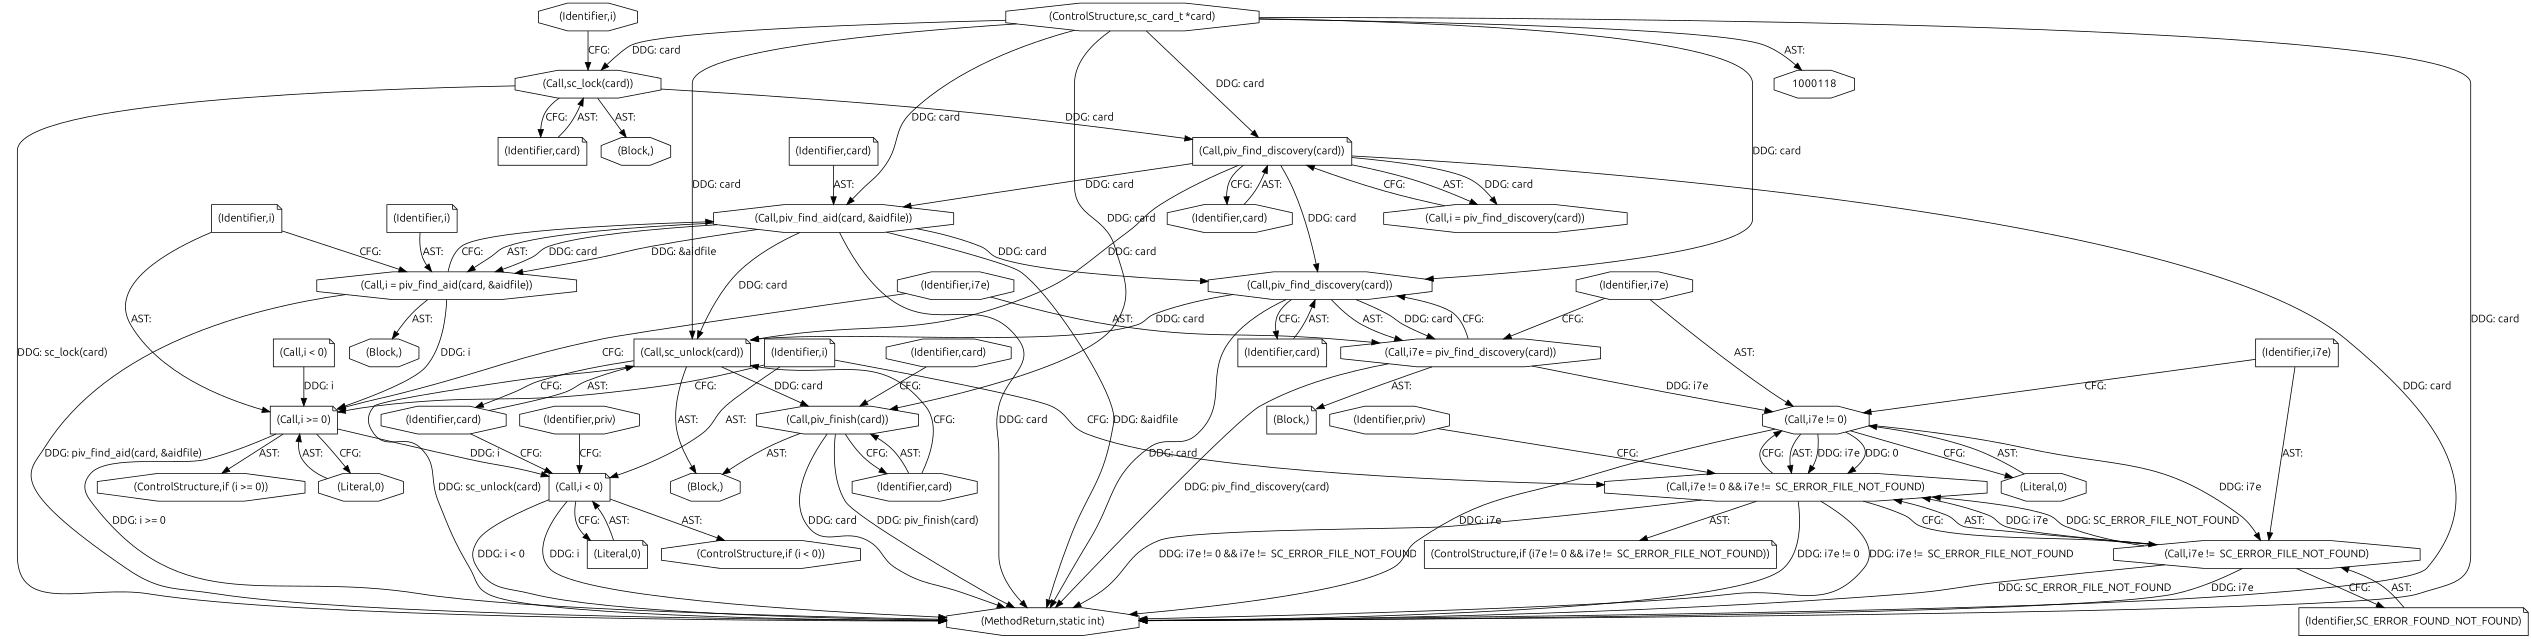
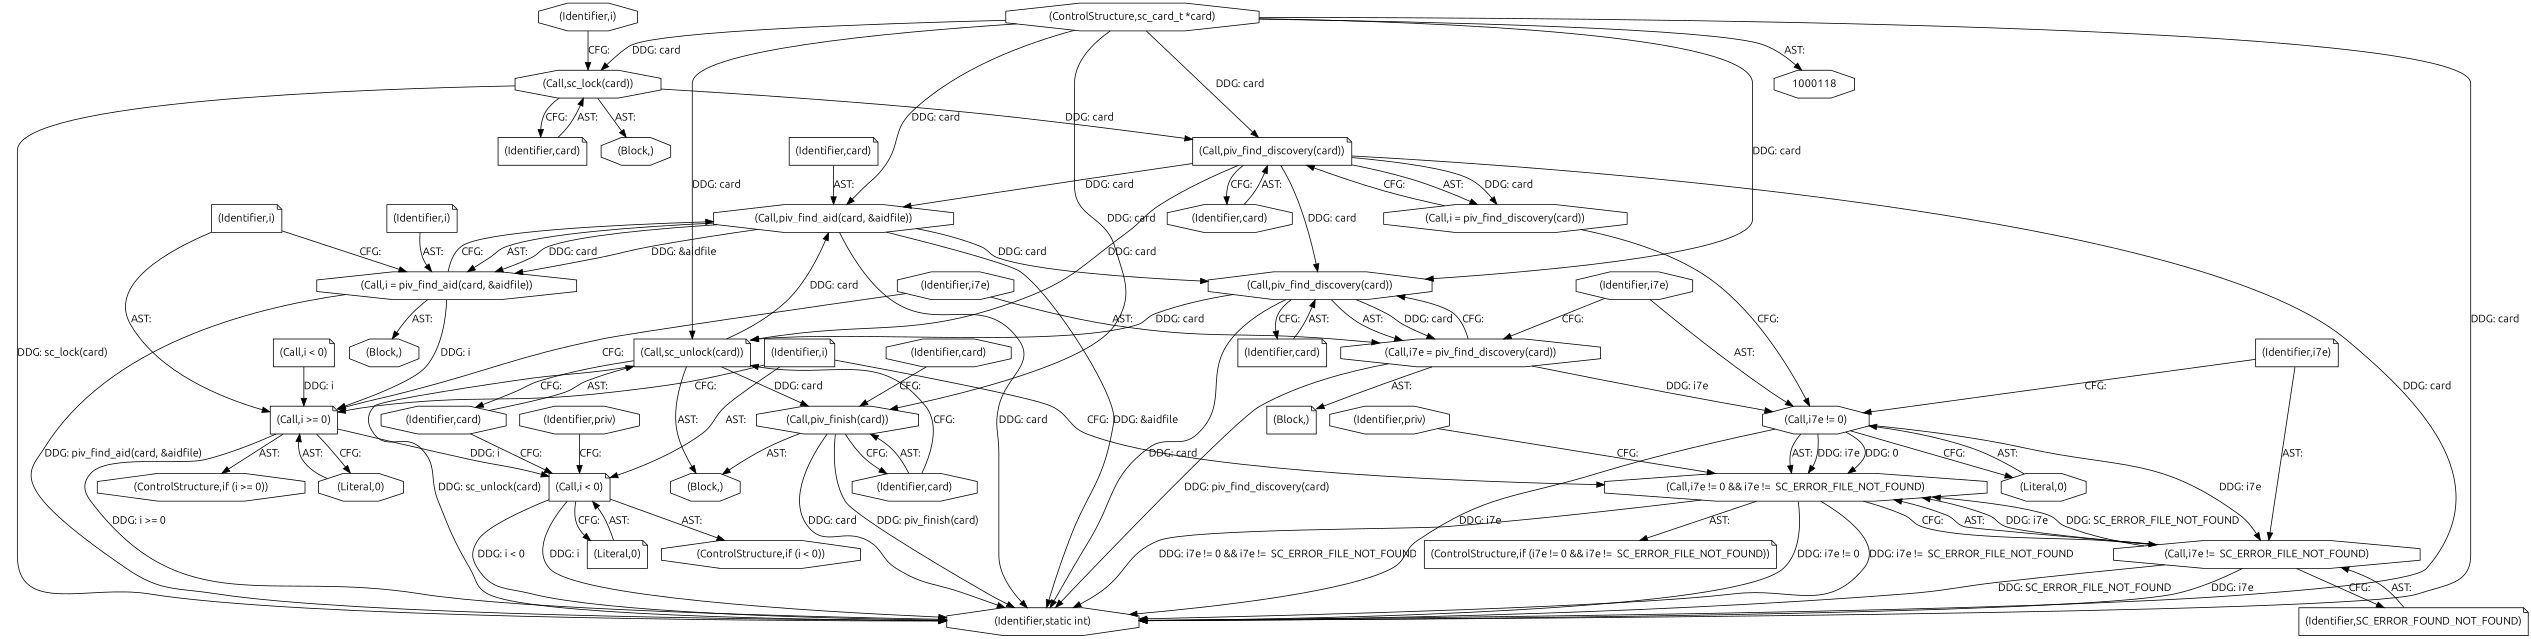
(739, 271) -> (787, 300)
(1760, 454) -> (1716, 284)
(1043, 622) -> (1043, 622)
